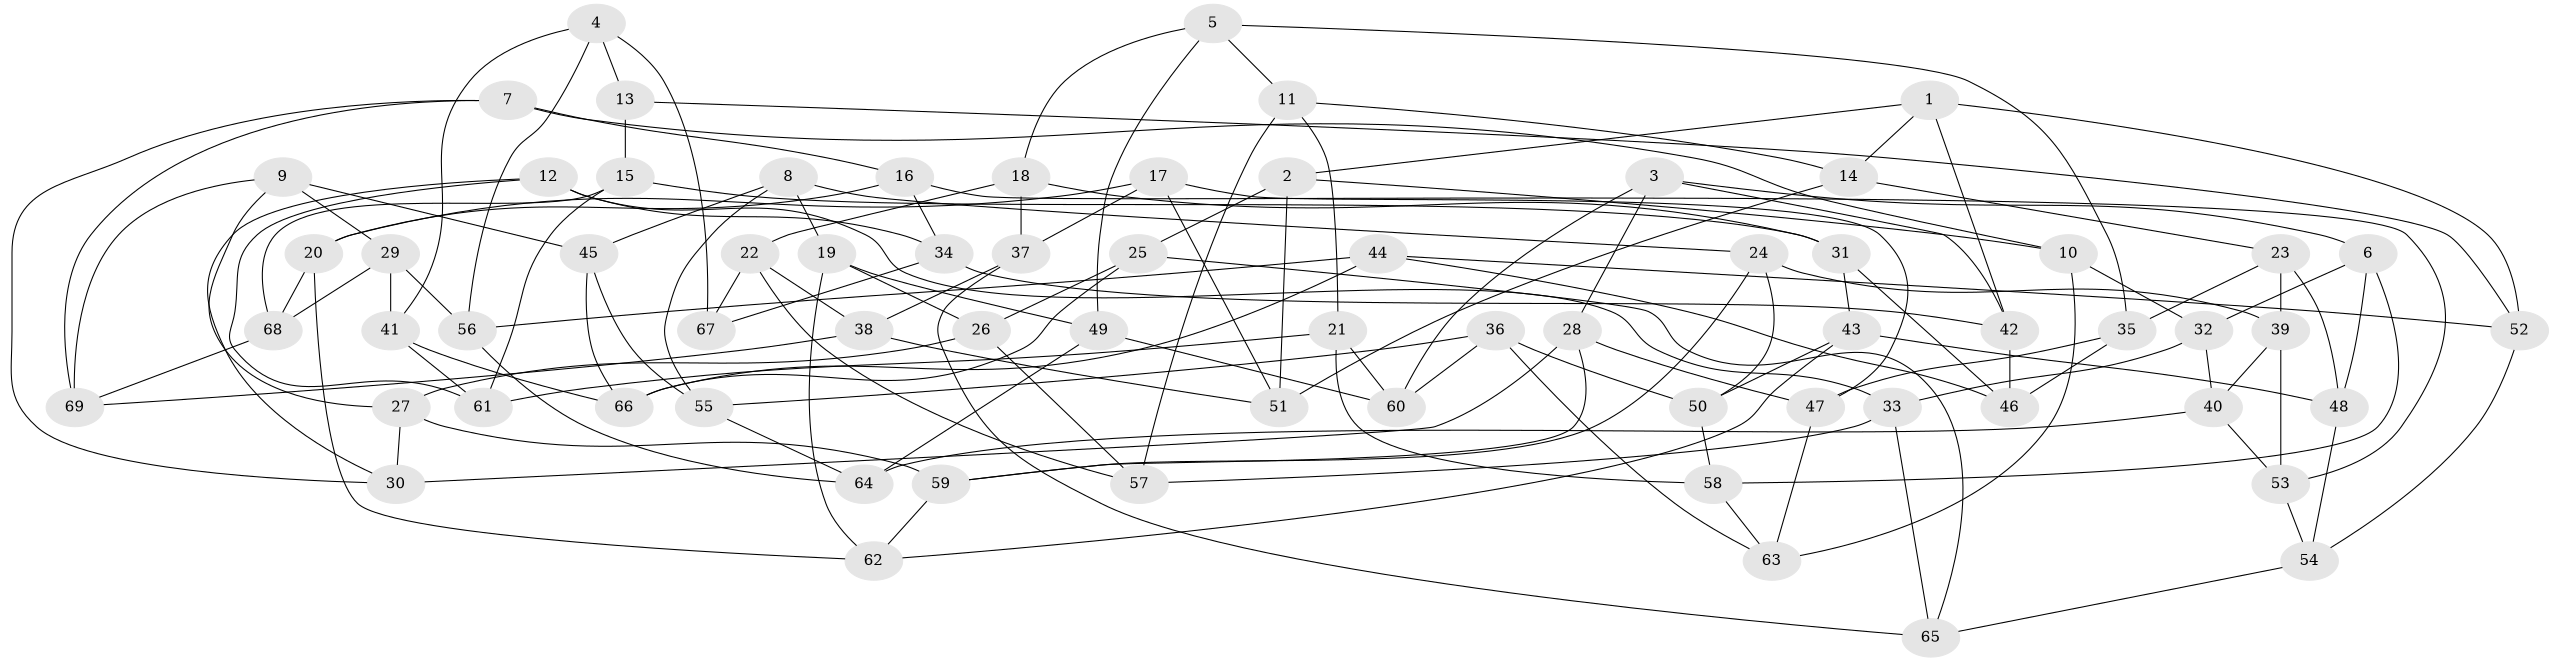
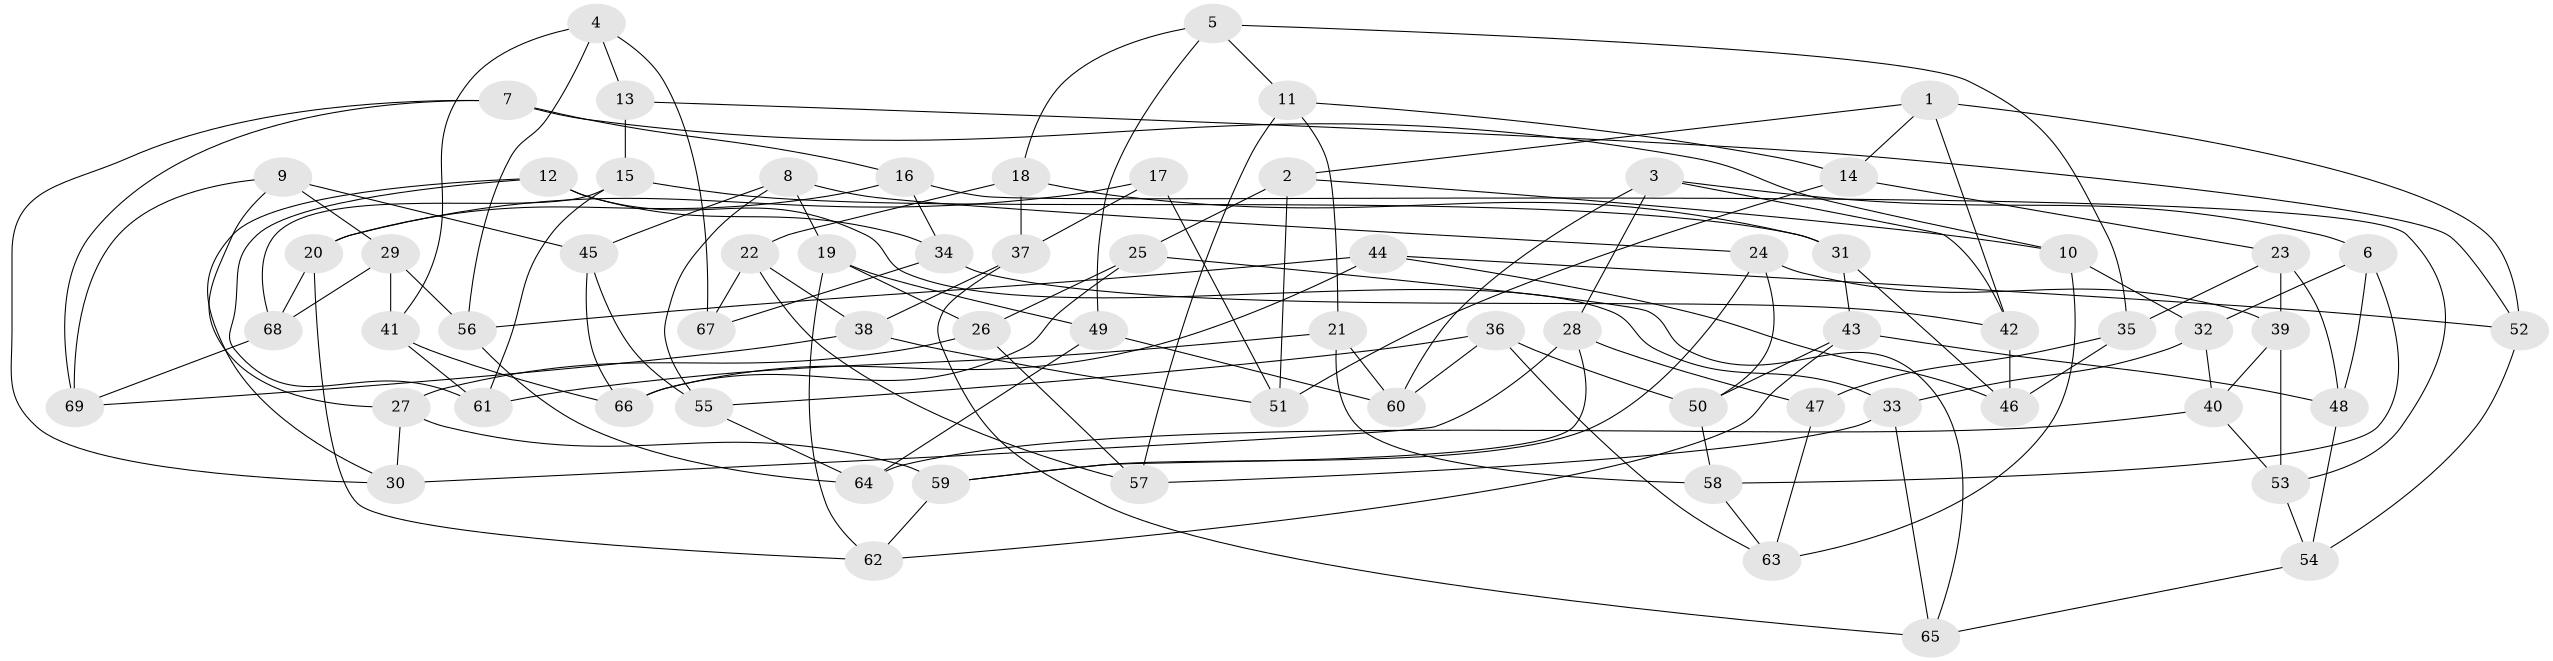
(1766, 210) -> none
